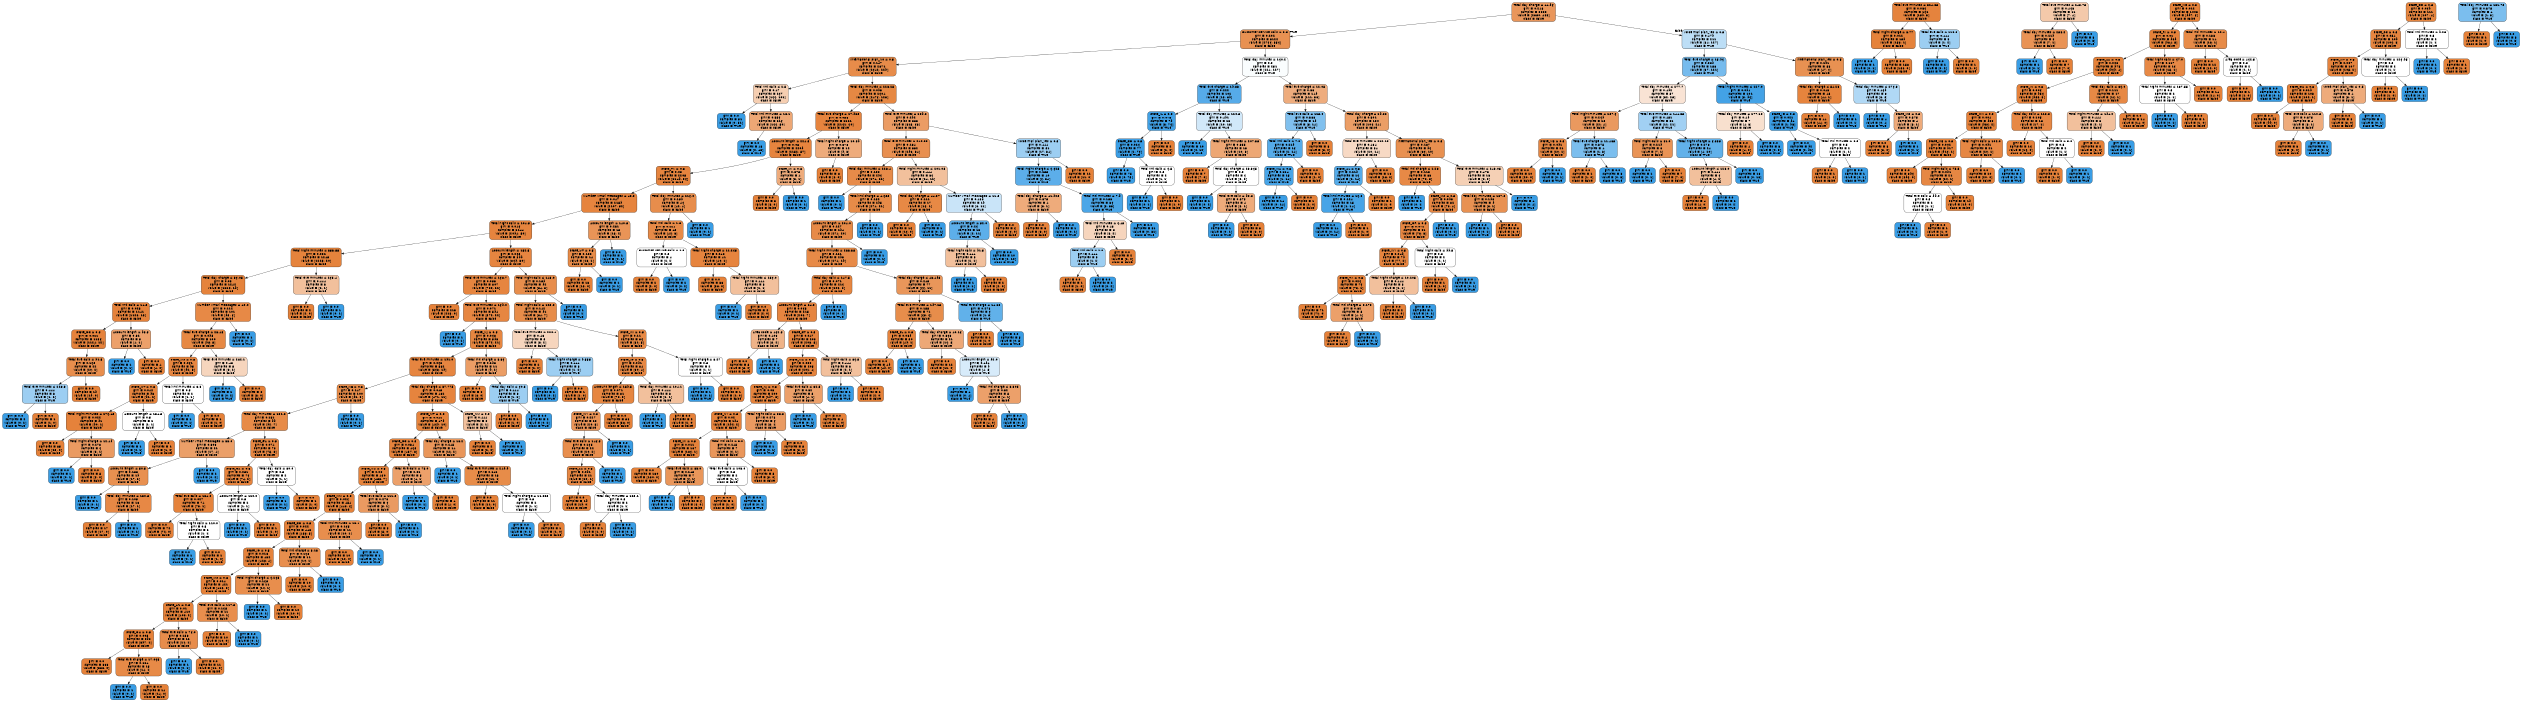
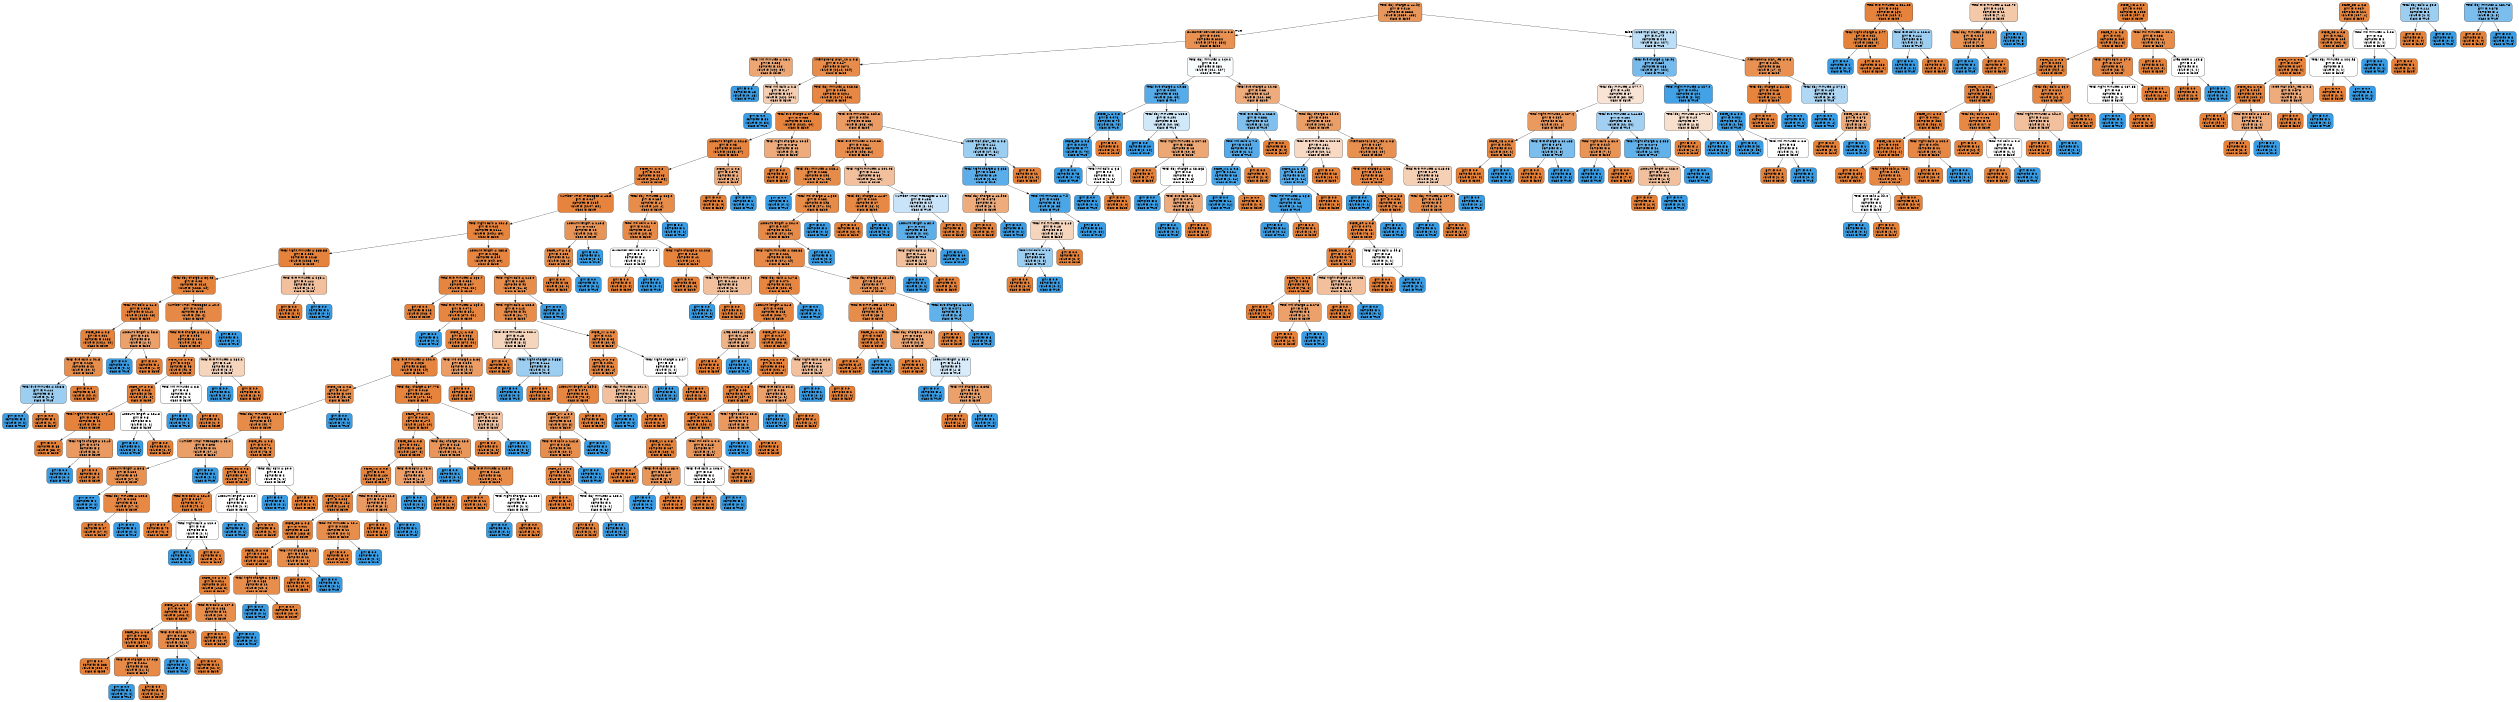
(771, 106) -> (775, 79)
(497, 379) -> none
